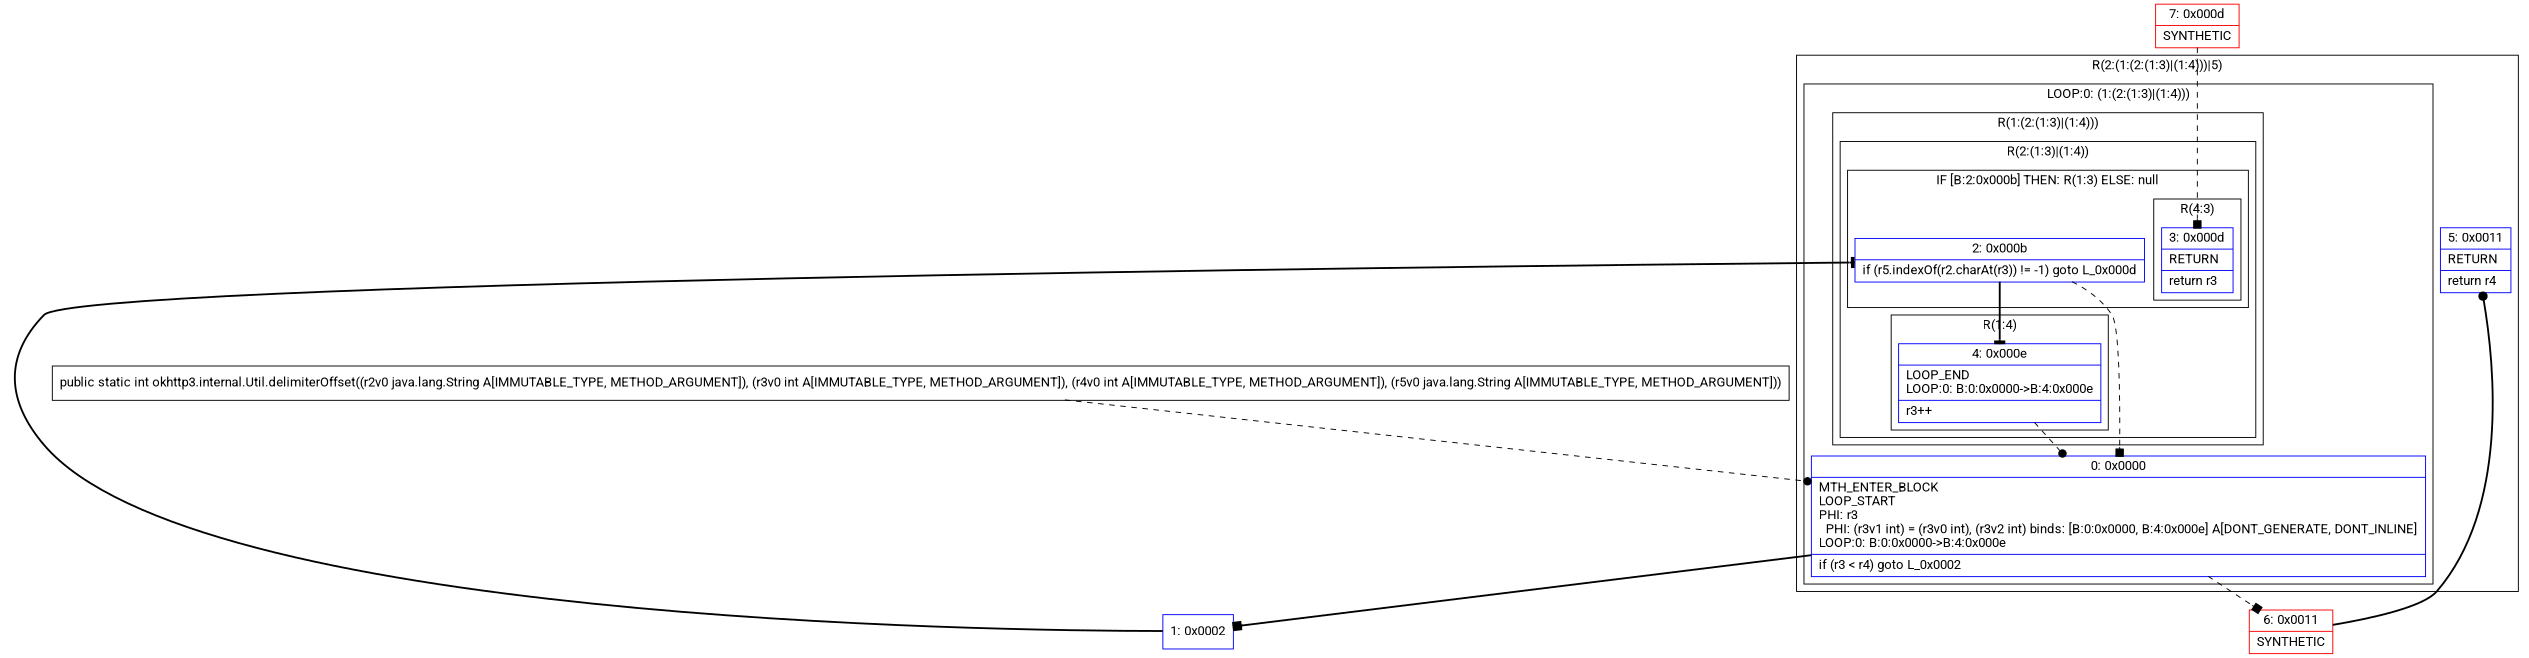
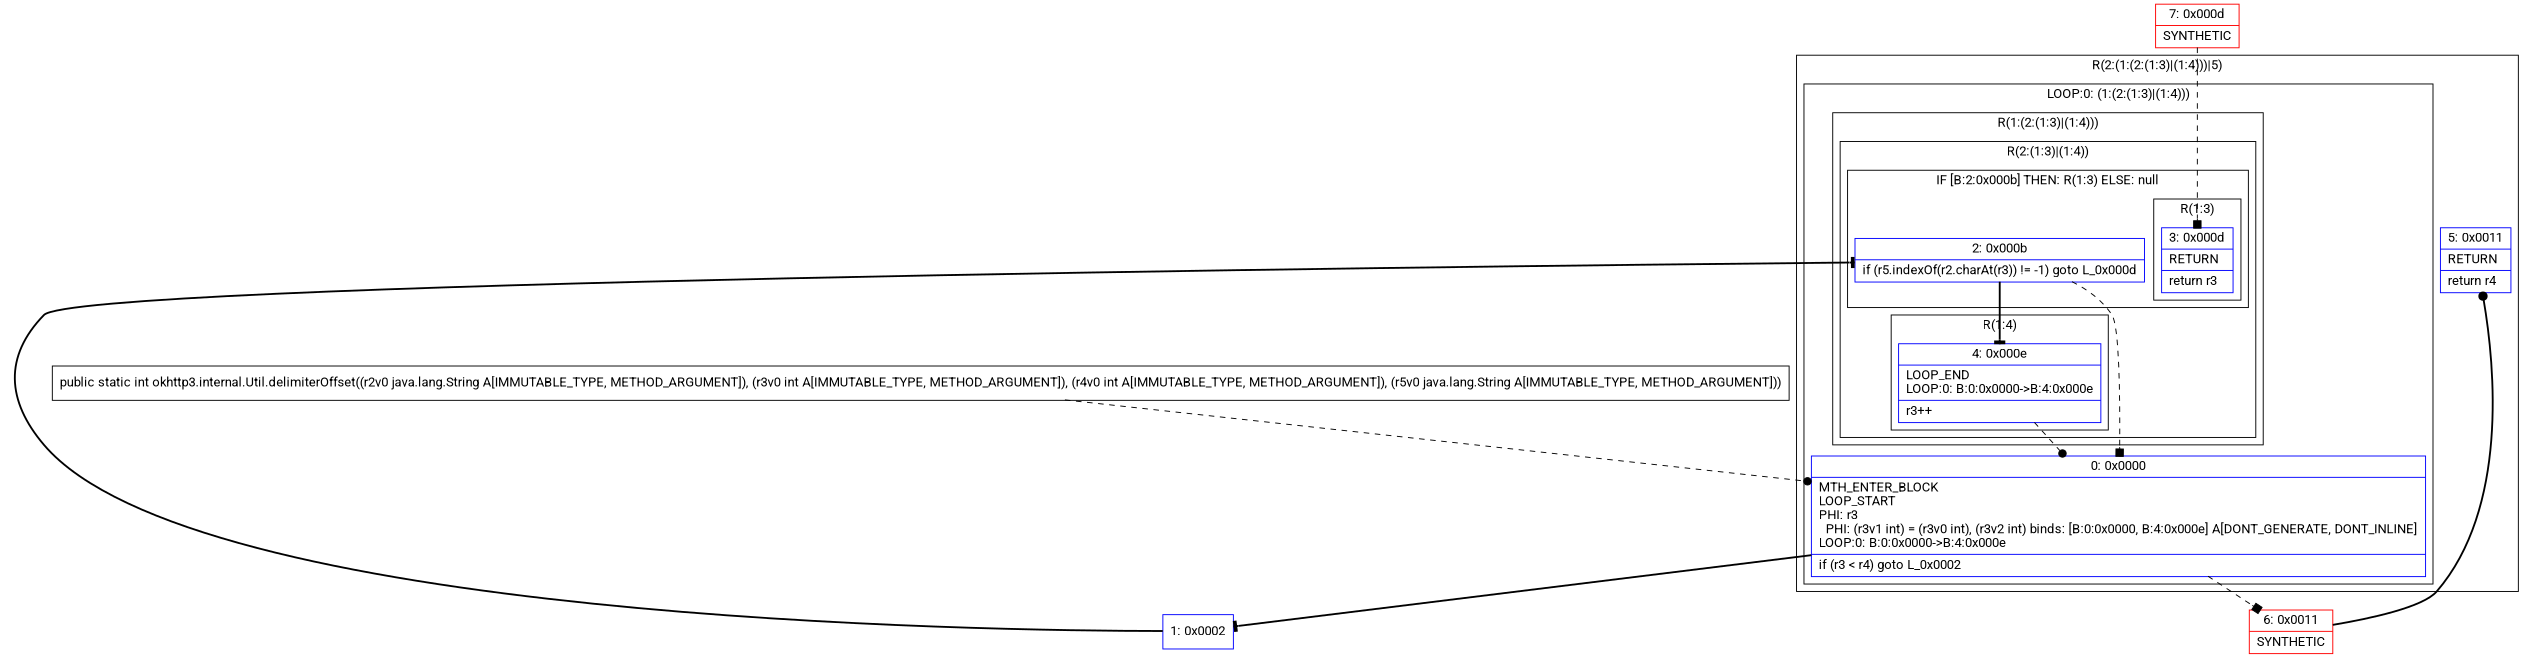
(2197, 210) -> (2197, 210)
(1525, 591) -> (1525, 591)
